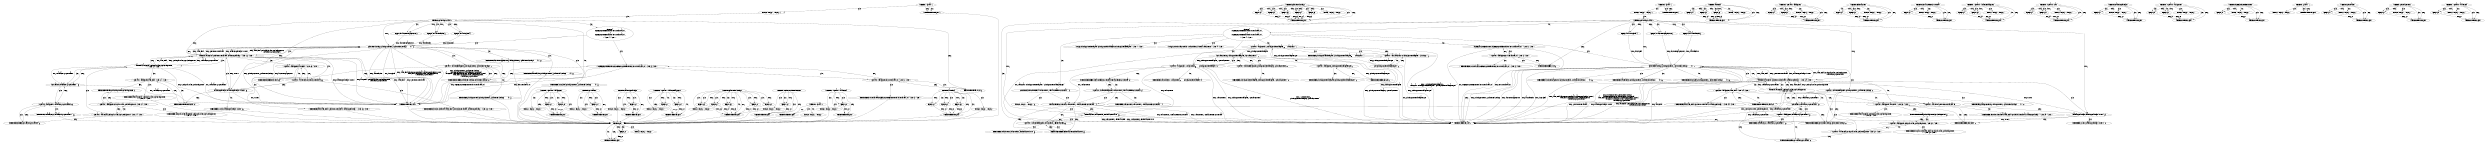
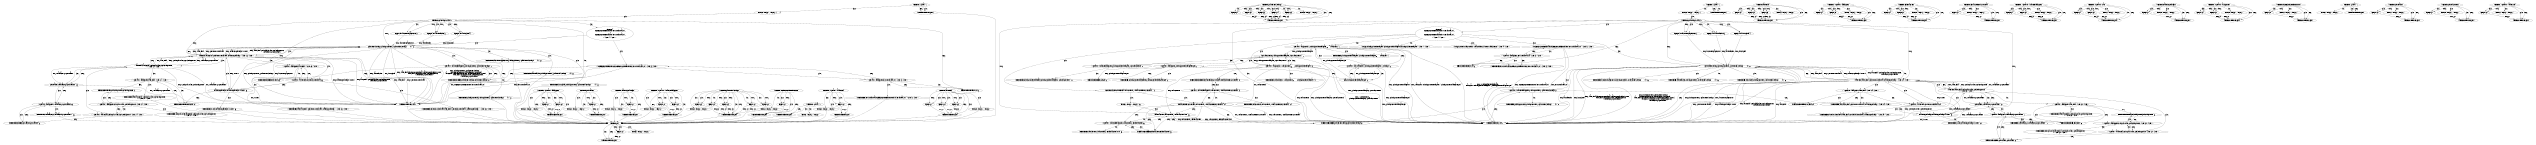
none -> (1269, 69)
